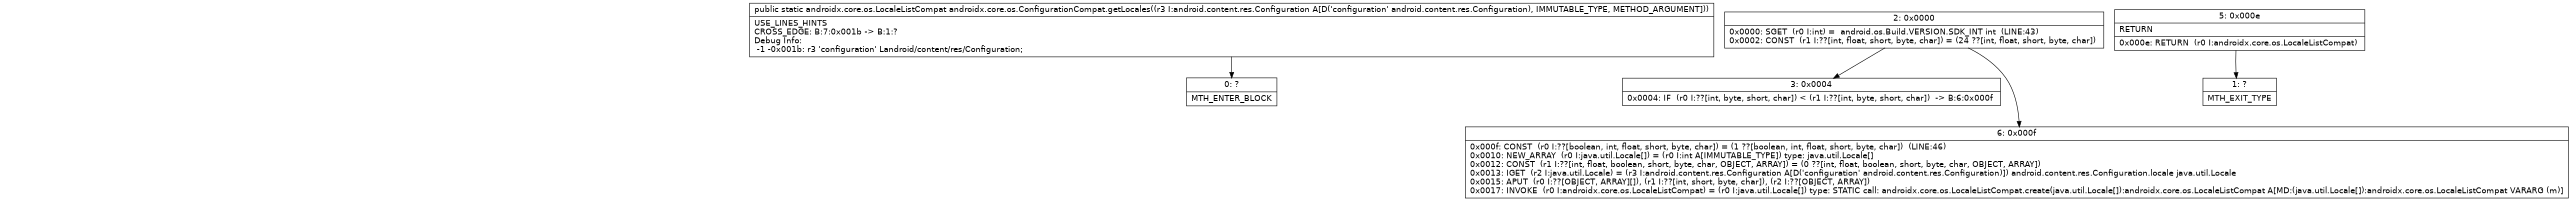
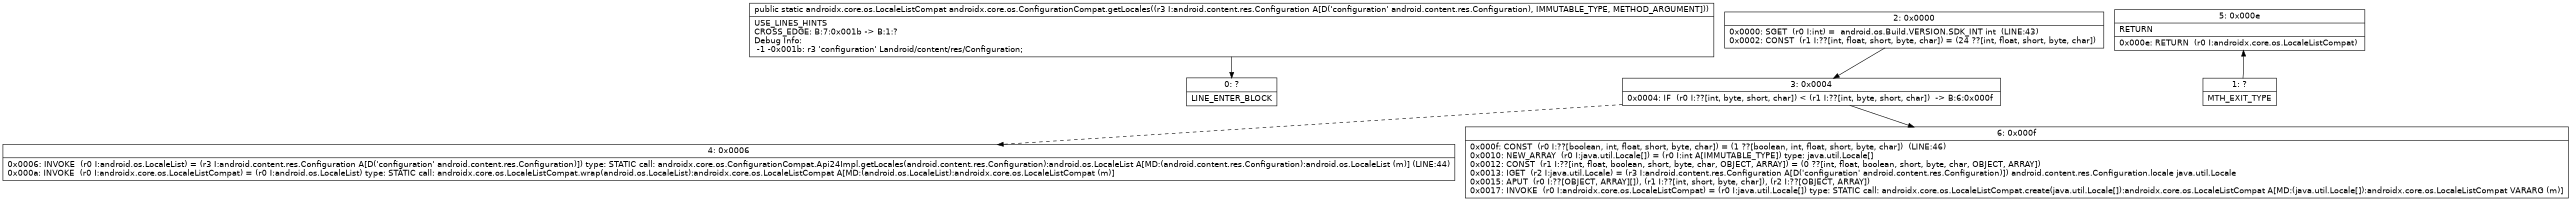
(2236, 61) -> (2244, 67)
(2005, 77) -> (1879, 115)
(1232, 99) -> (1232, 99)
none -> (729, 162)
